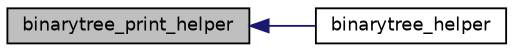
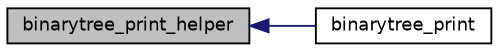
(411, 26) -> (404, 26)
